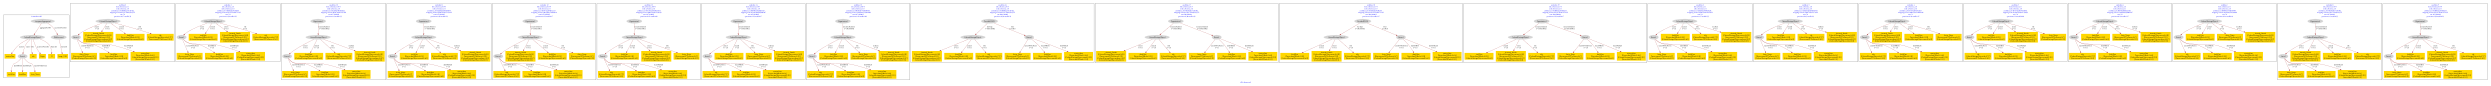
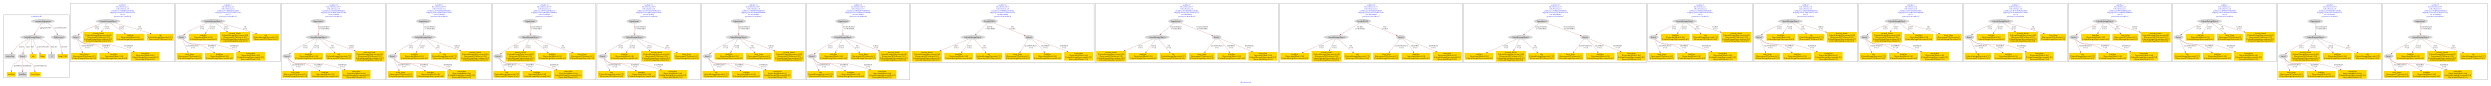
(10, 56) -> (10, 56)
(52, 56) -> (52, 56)
(23, 74) -> (23, 74)
